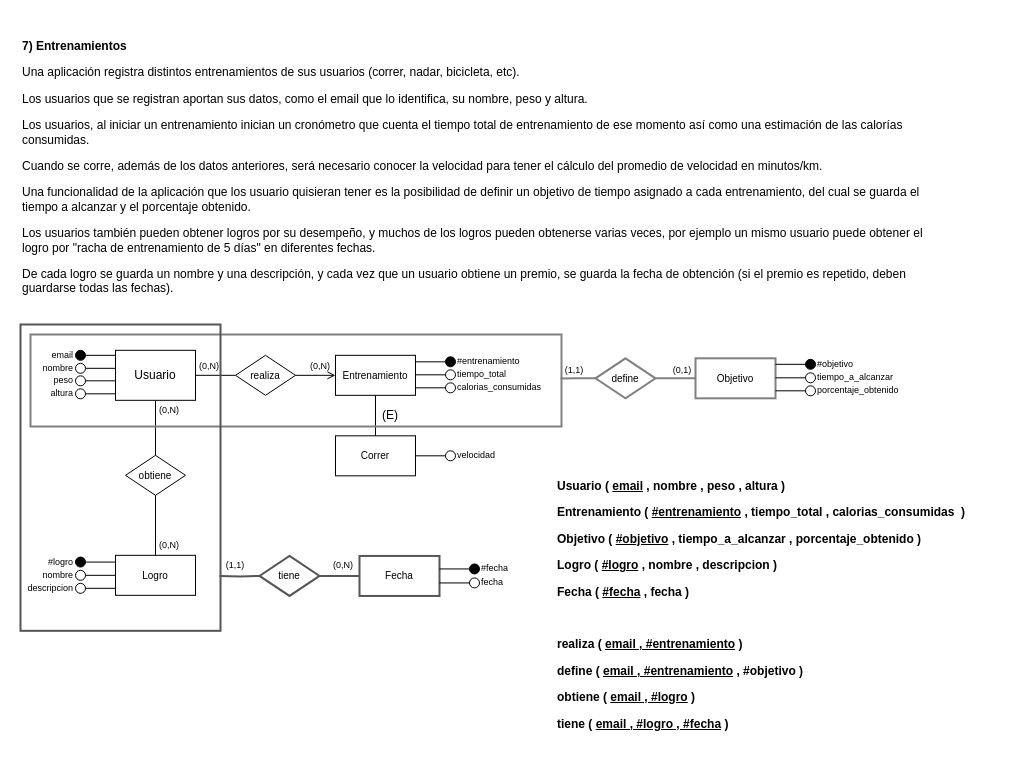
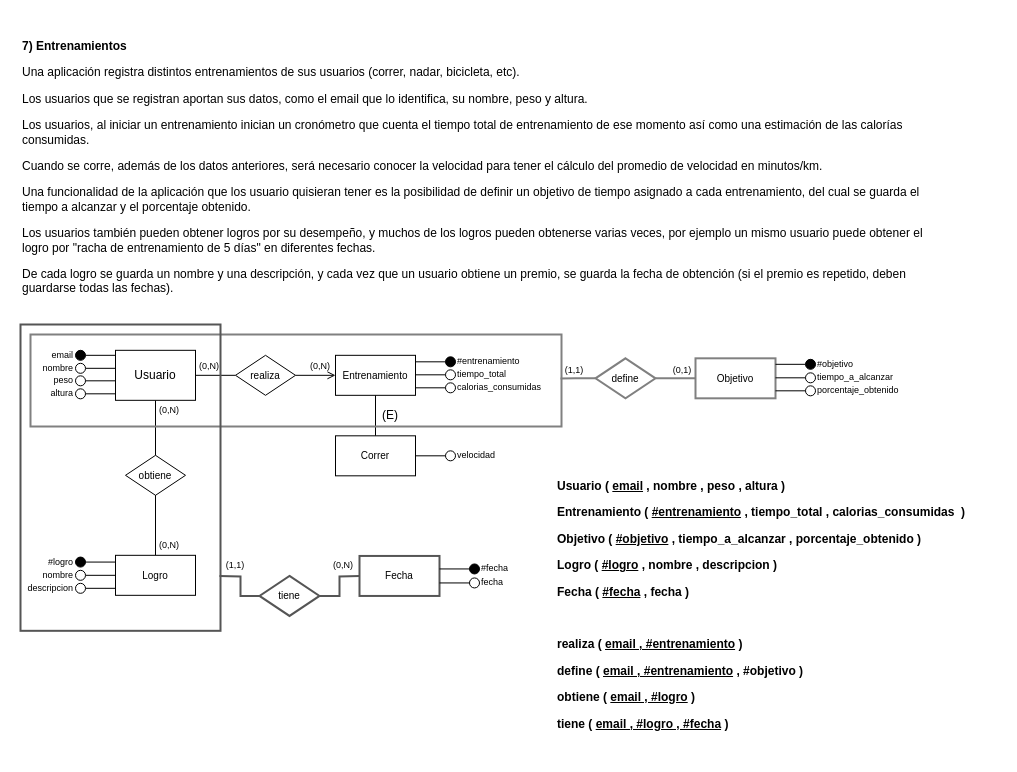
(290, 576) -> (290, 596)
